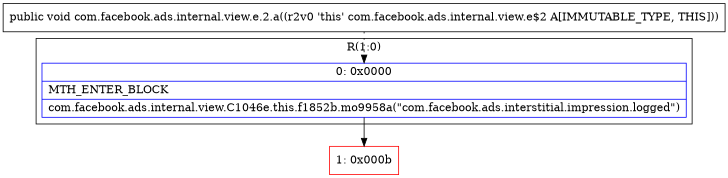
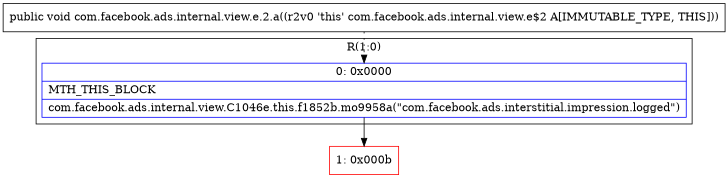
(109, 90) -> (102, 90)
